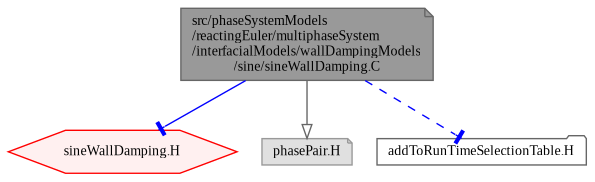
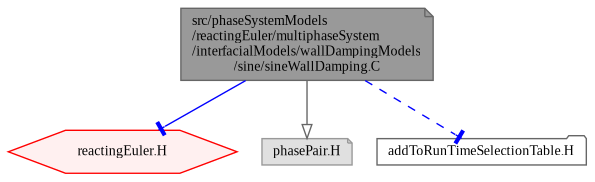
(123, 152) -> (123, 152)
